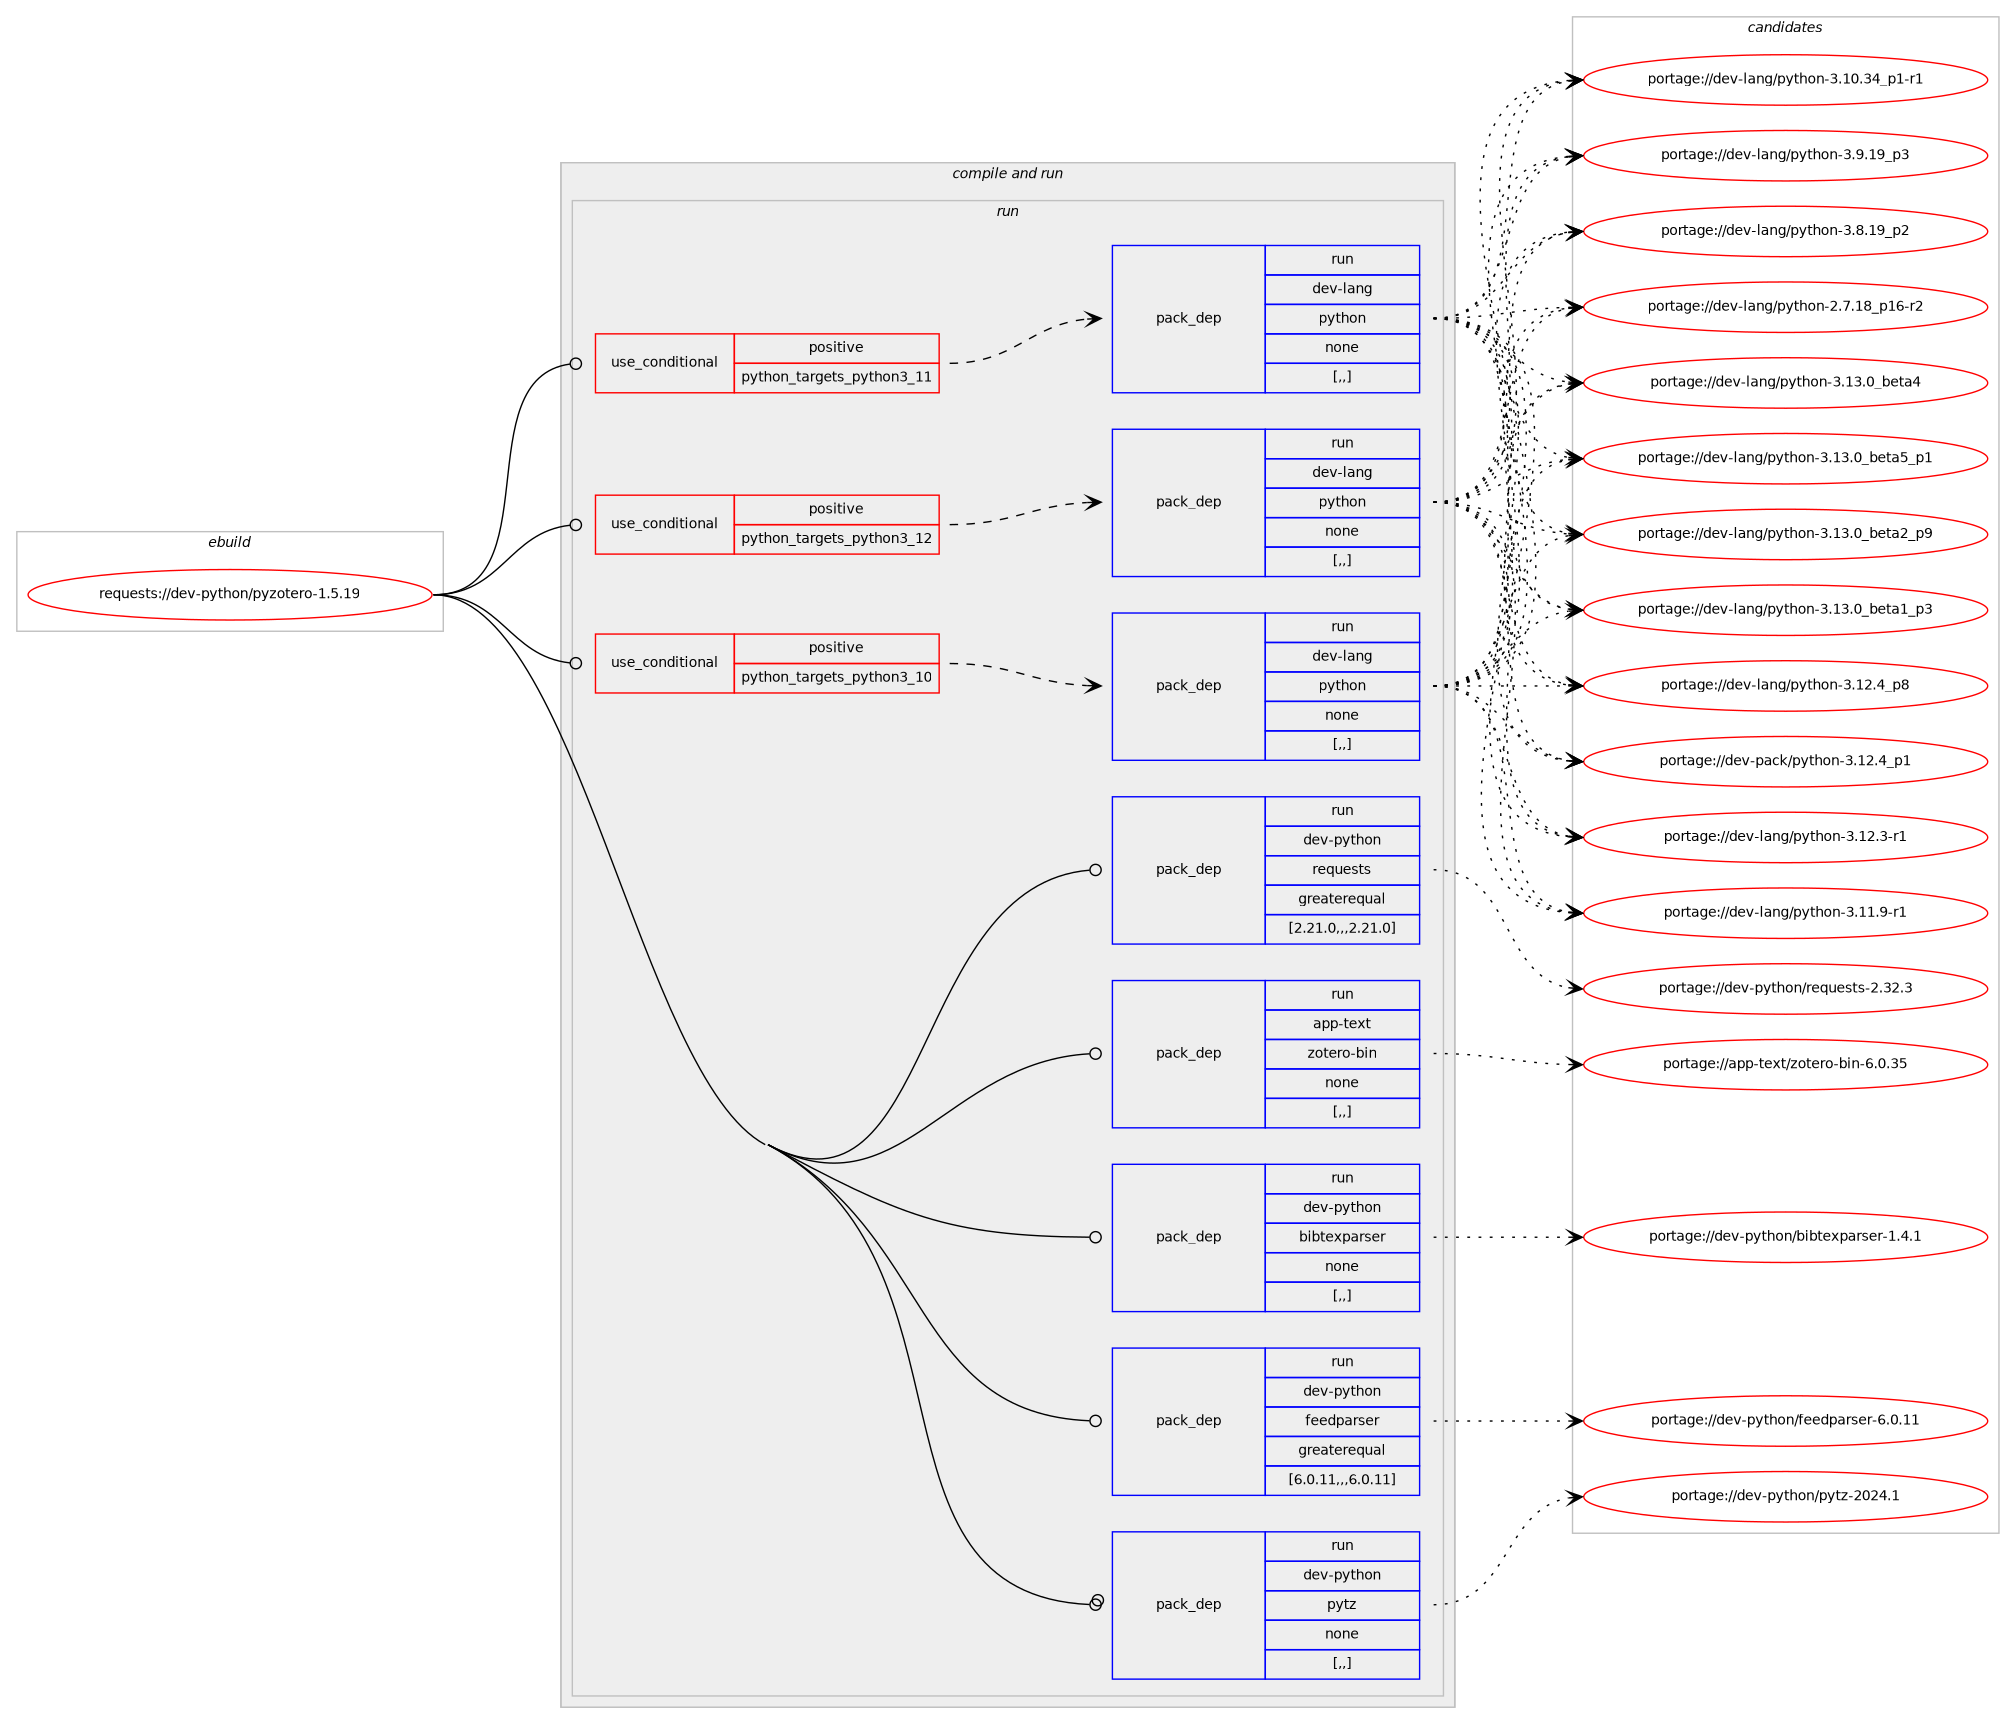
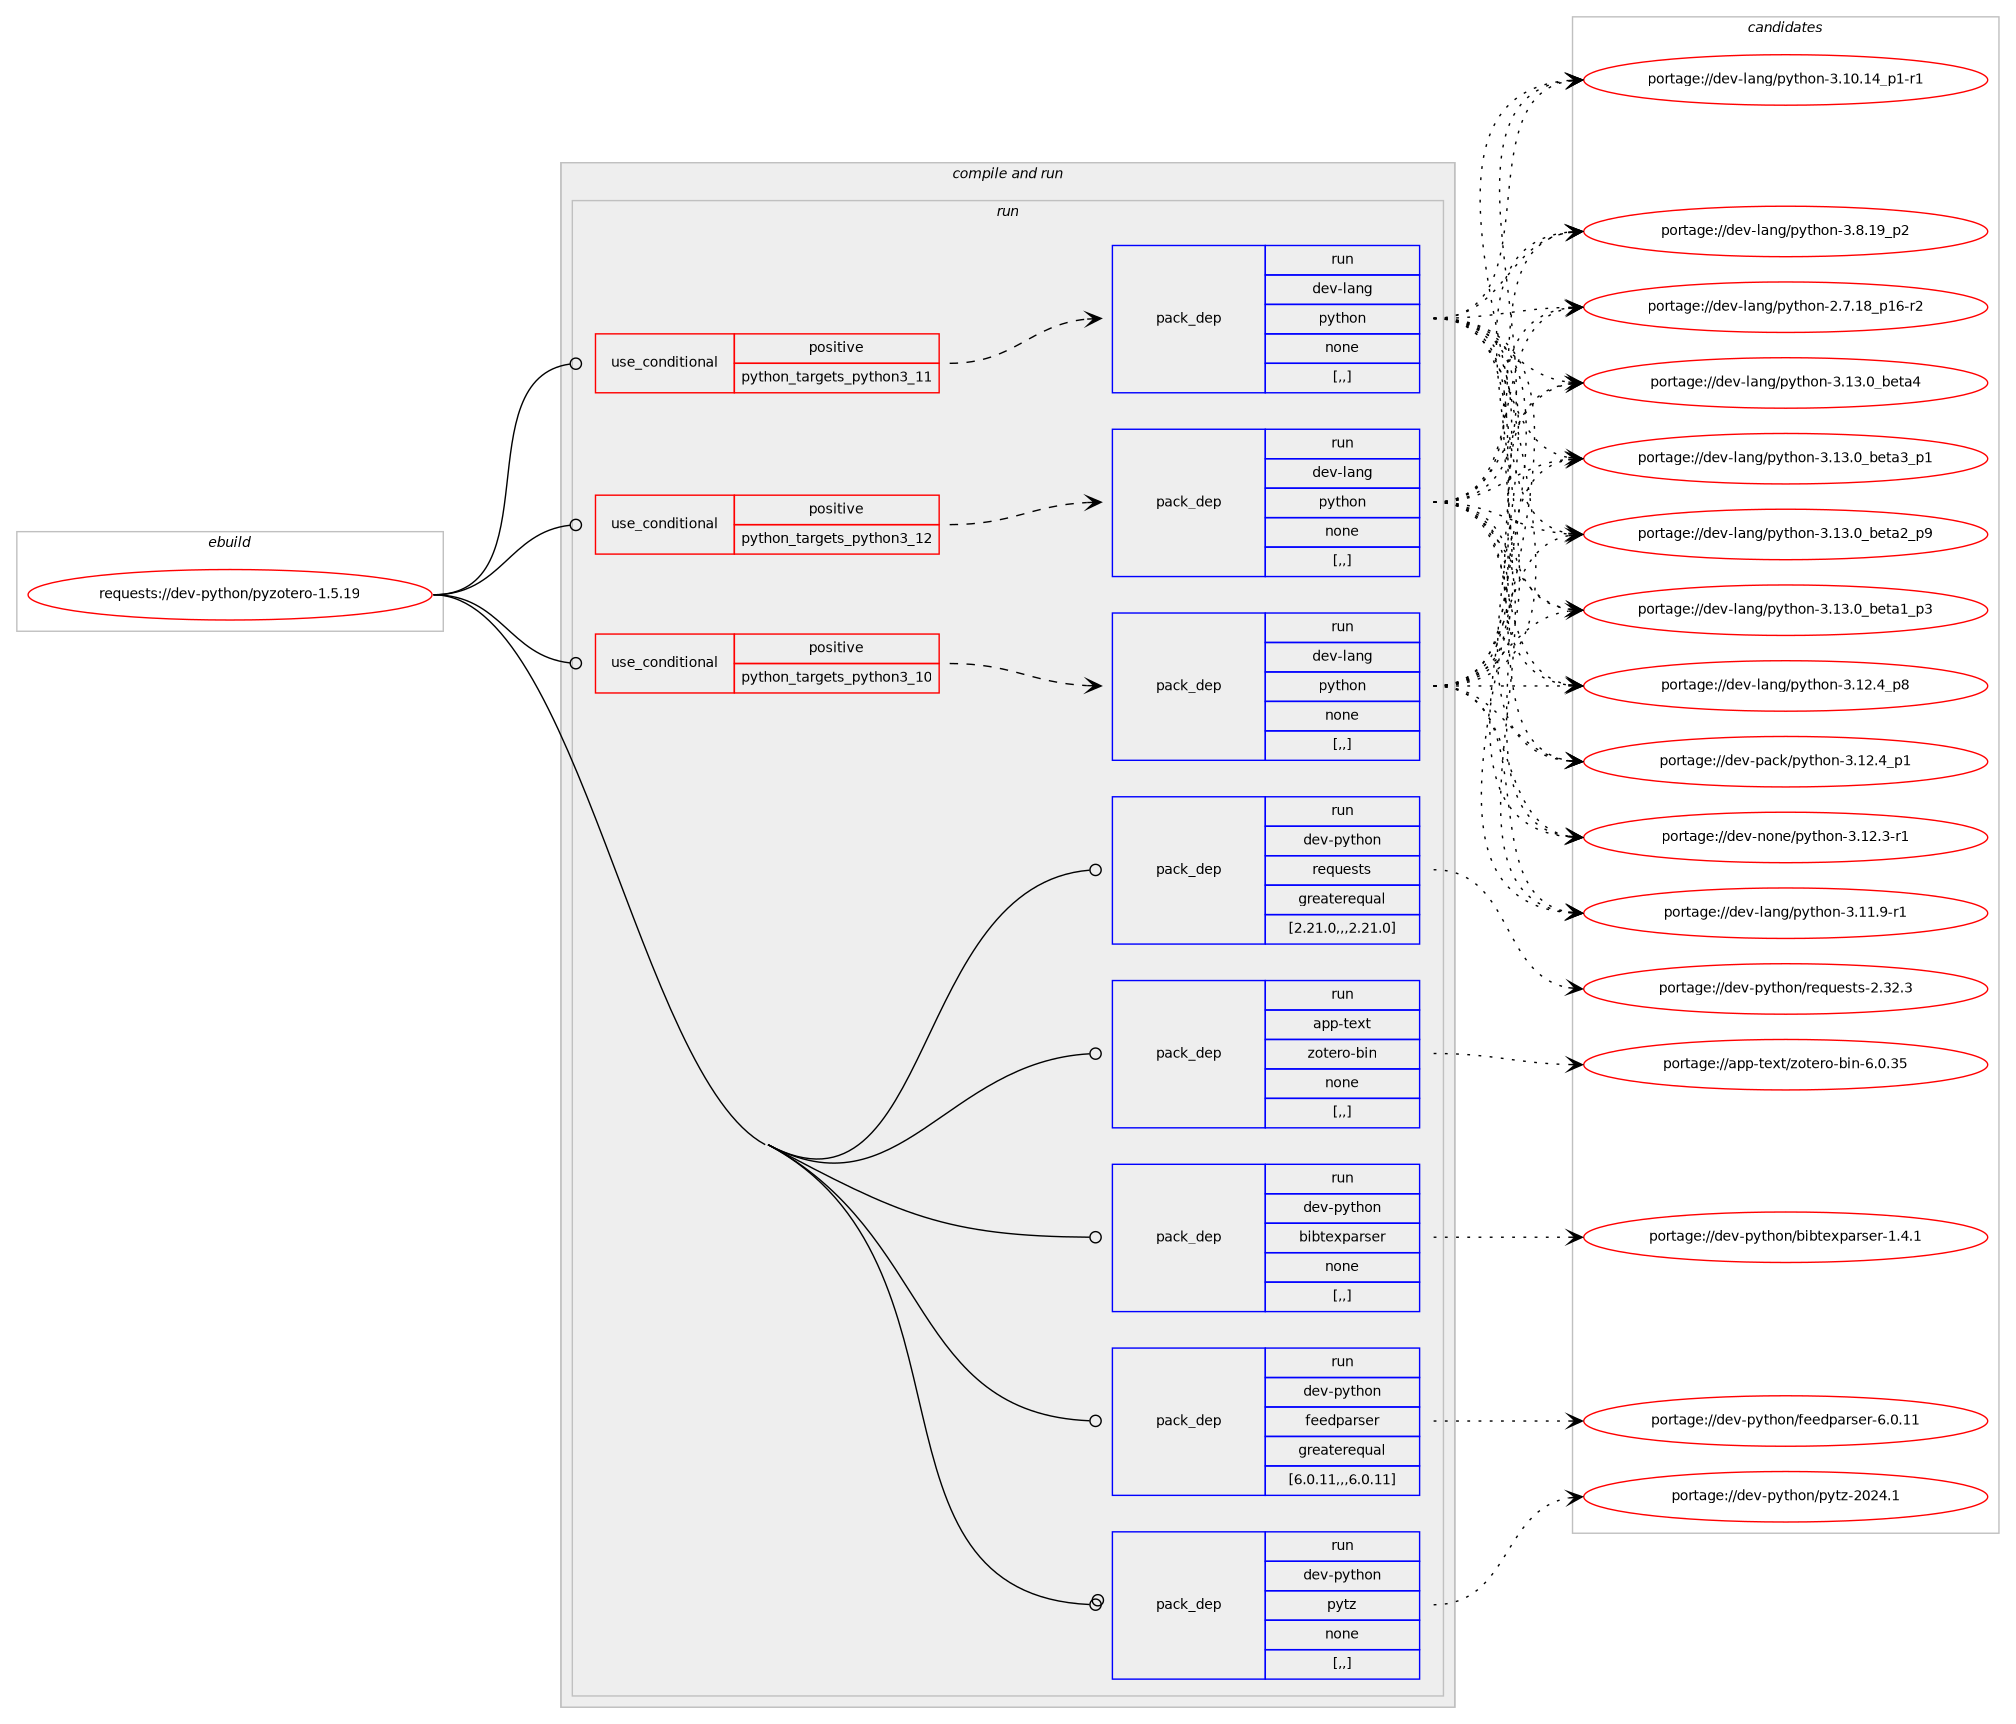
(1786, 80) -> (1786, 80)
(1786, 156) -> none
(1786, 459) -> (1786, 459)
(1786, 837) -> (1786, 837)
